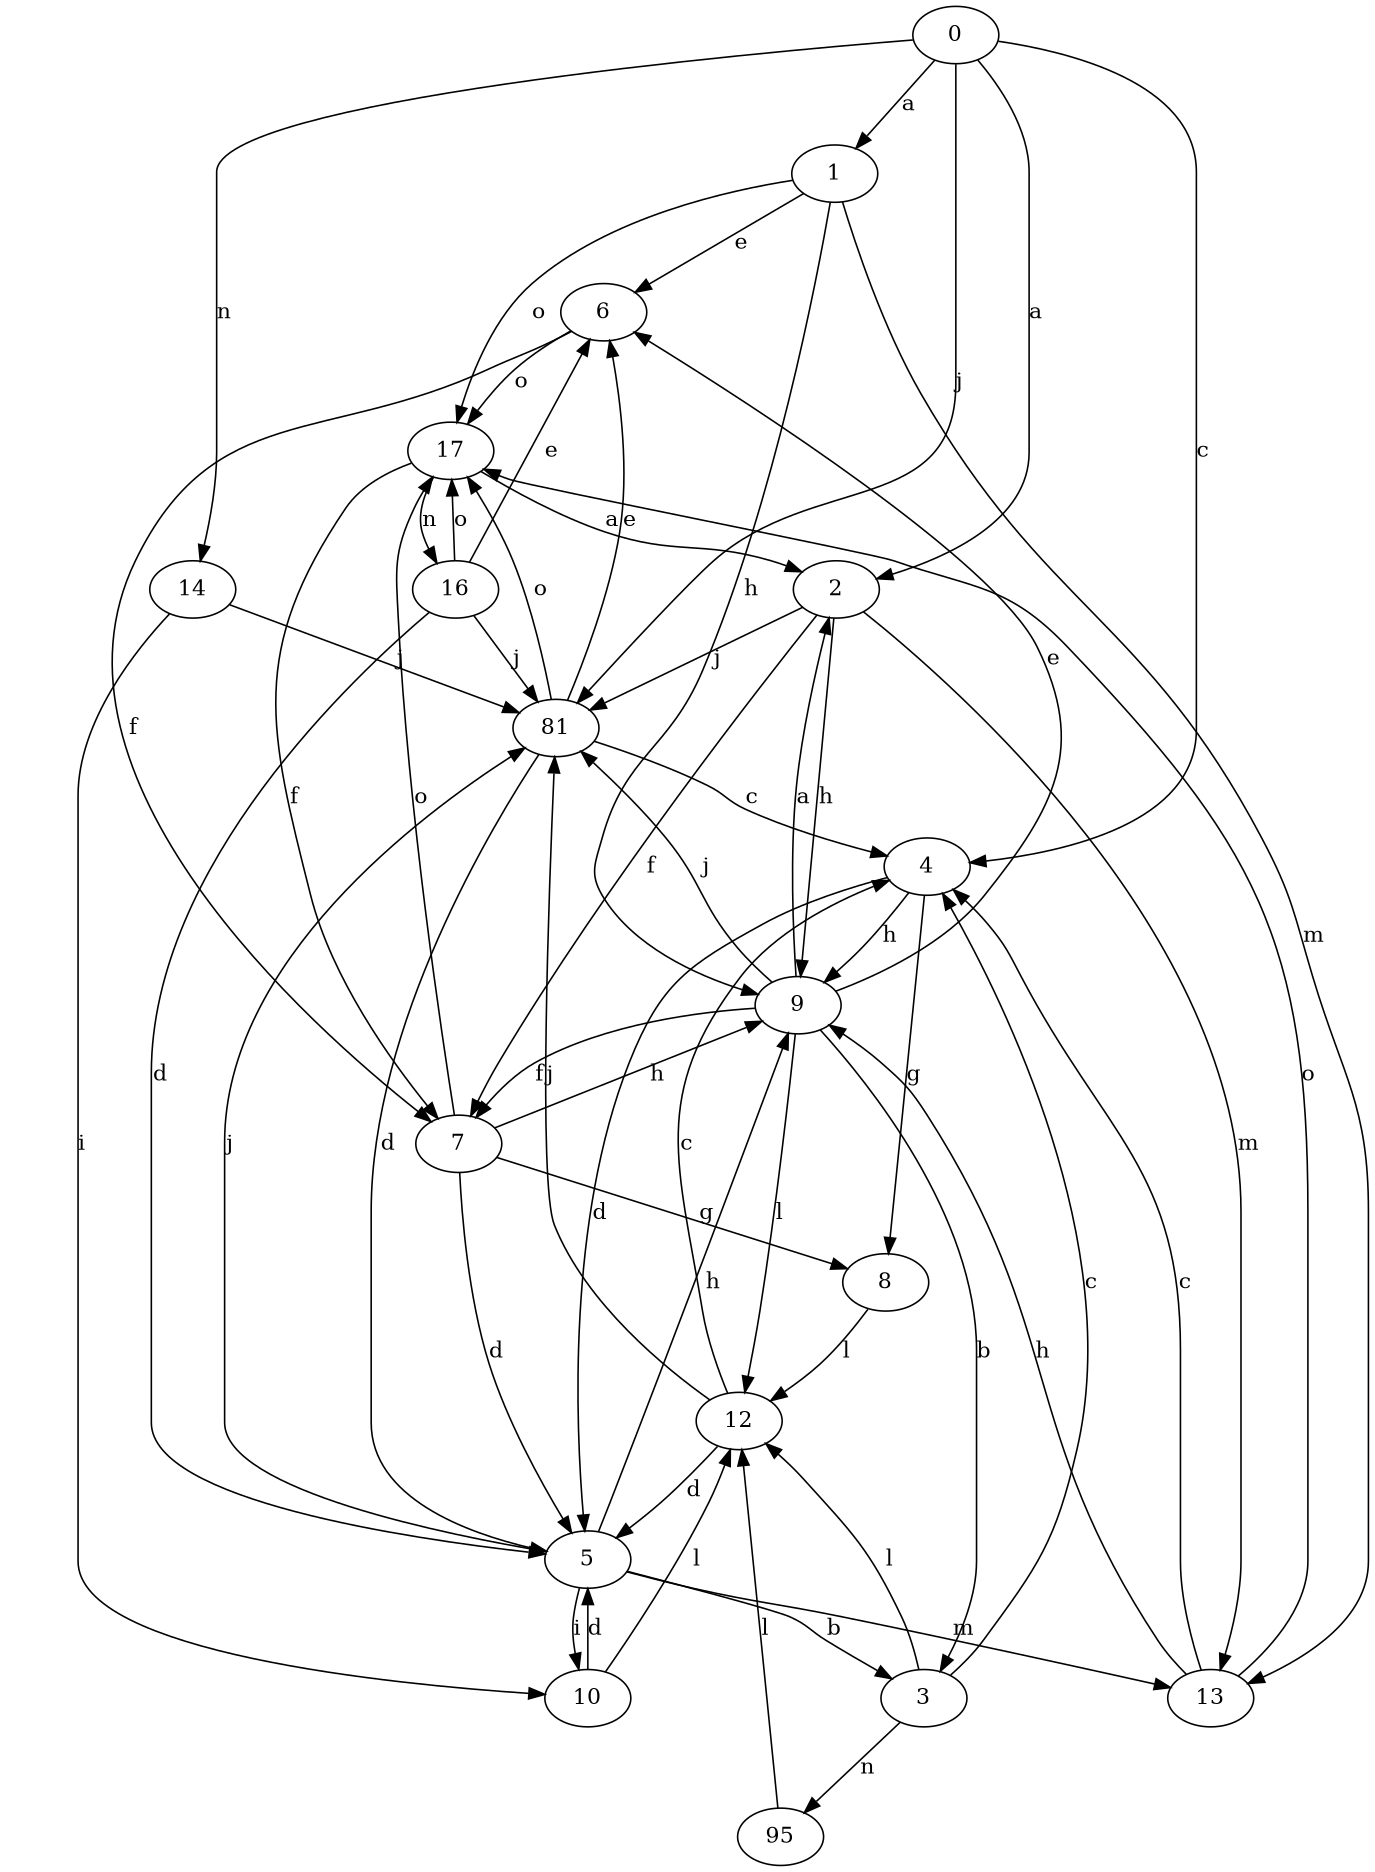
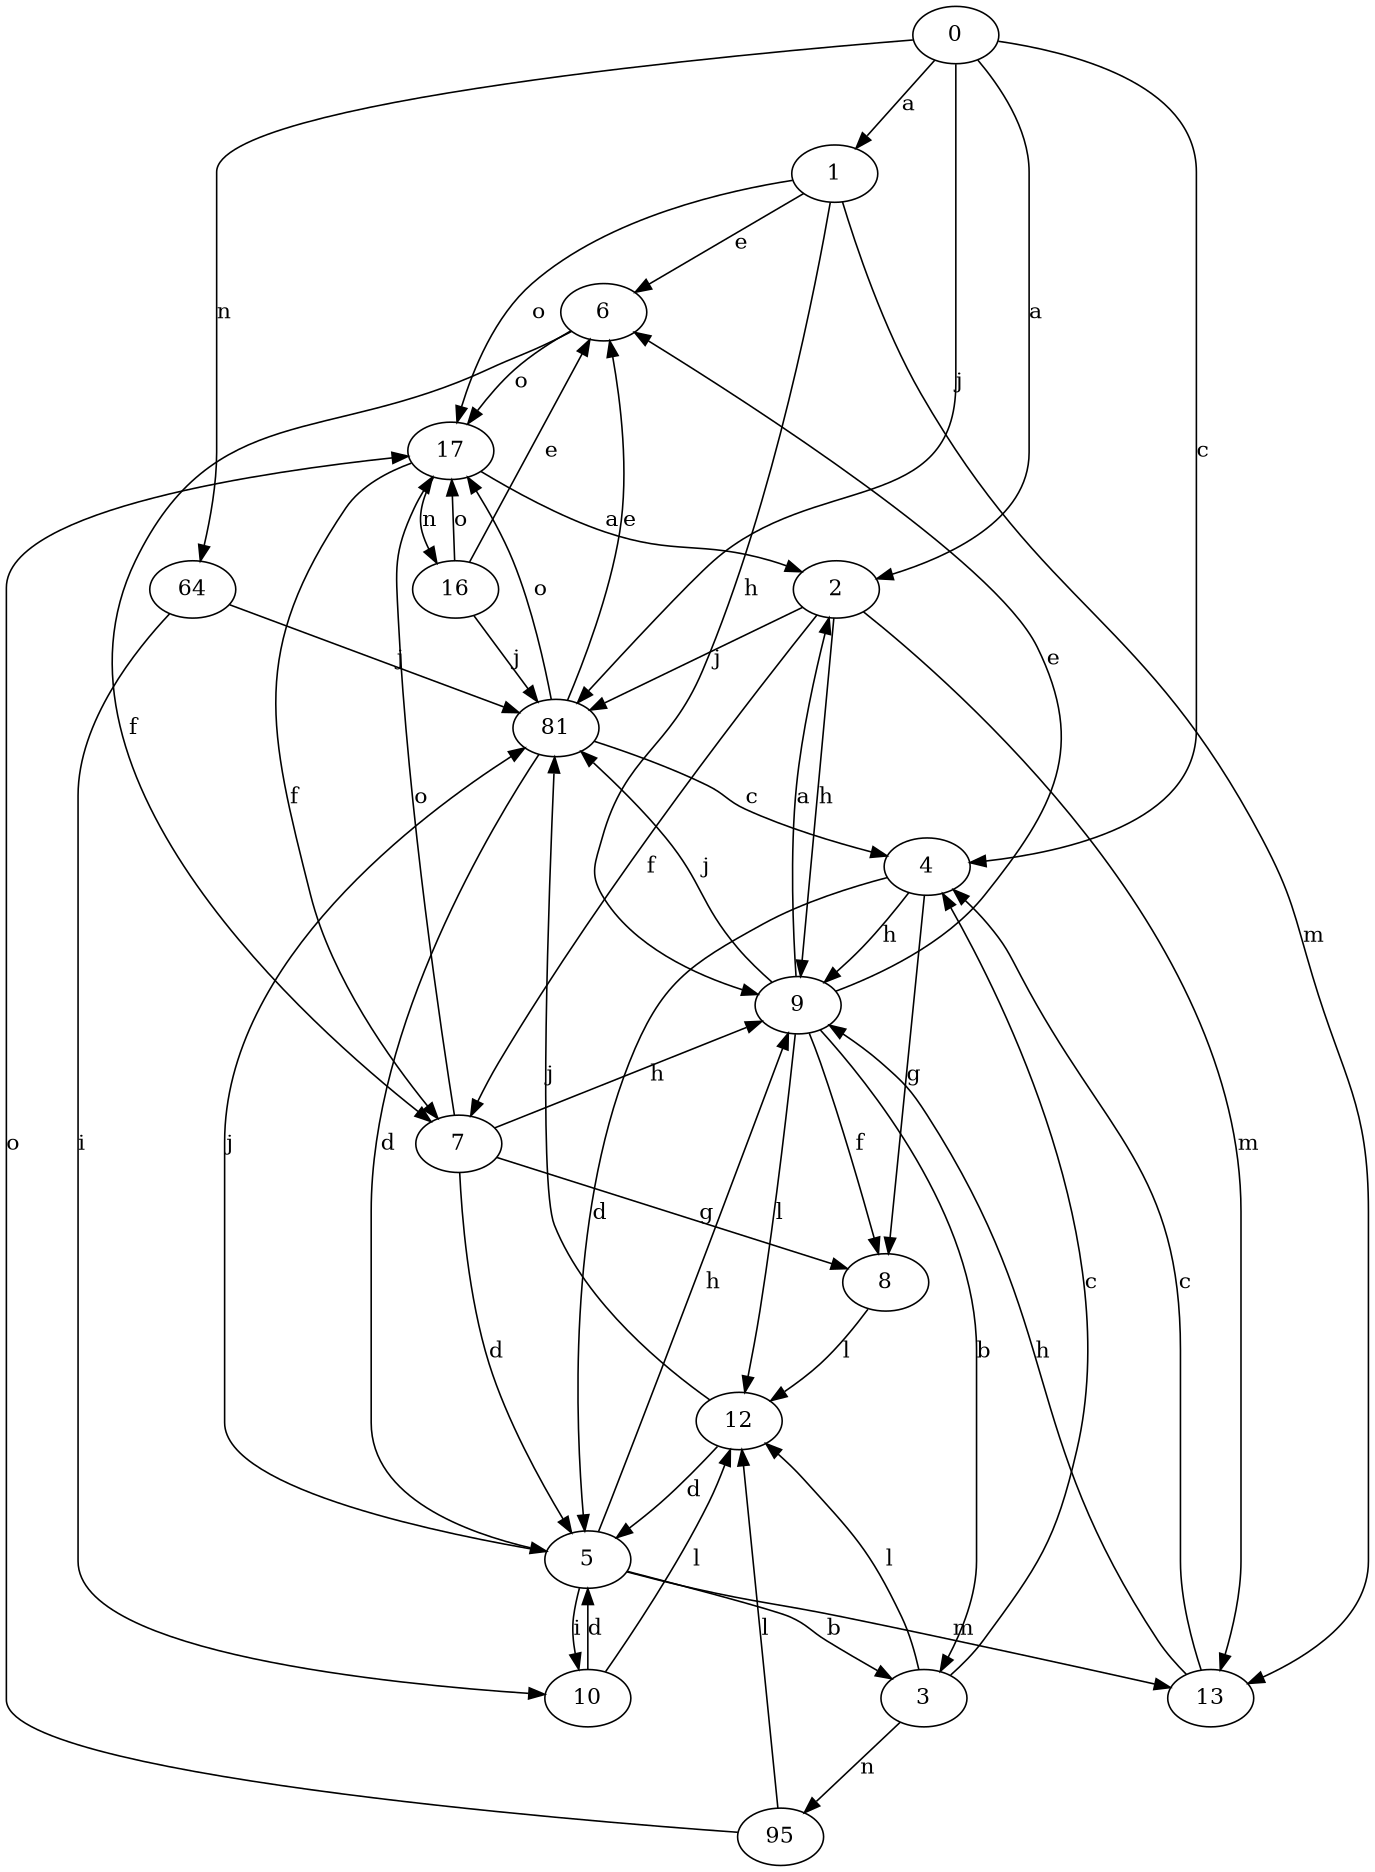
(193, 589) -> (193, 589)
(1231, 850) -> (6, 1309)
(611, 1032) -> (844, 1135)
(682, 1099) -> none
(151, 1178) -> none
